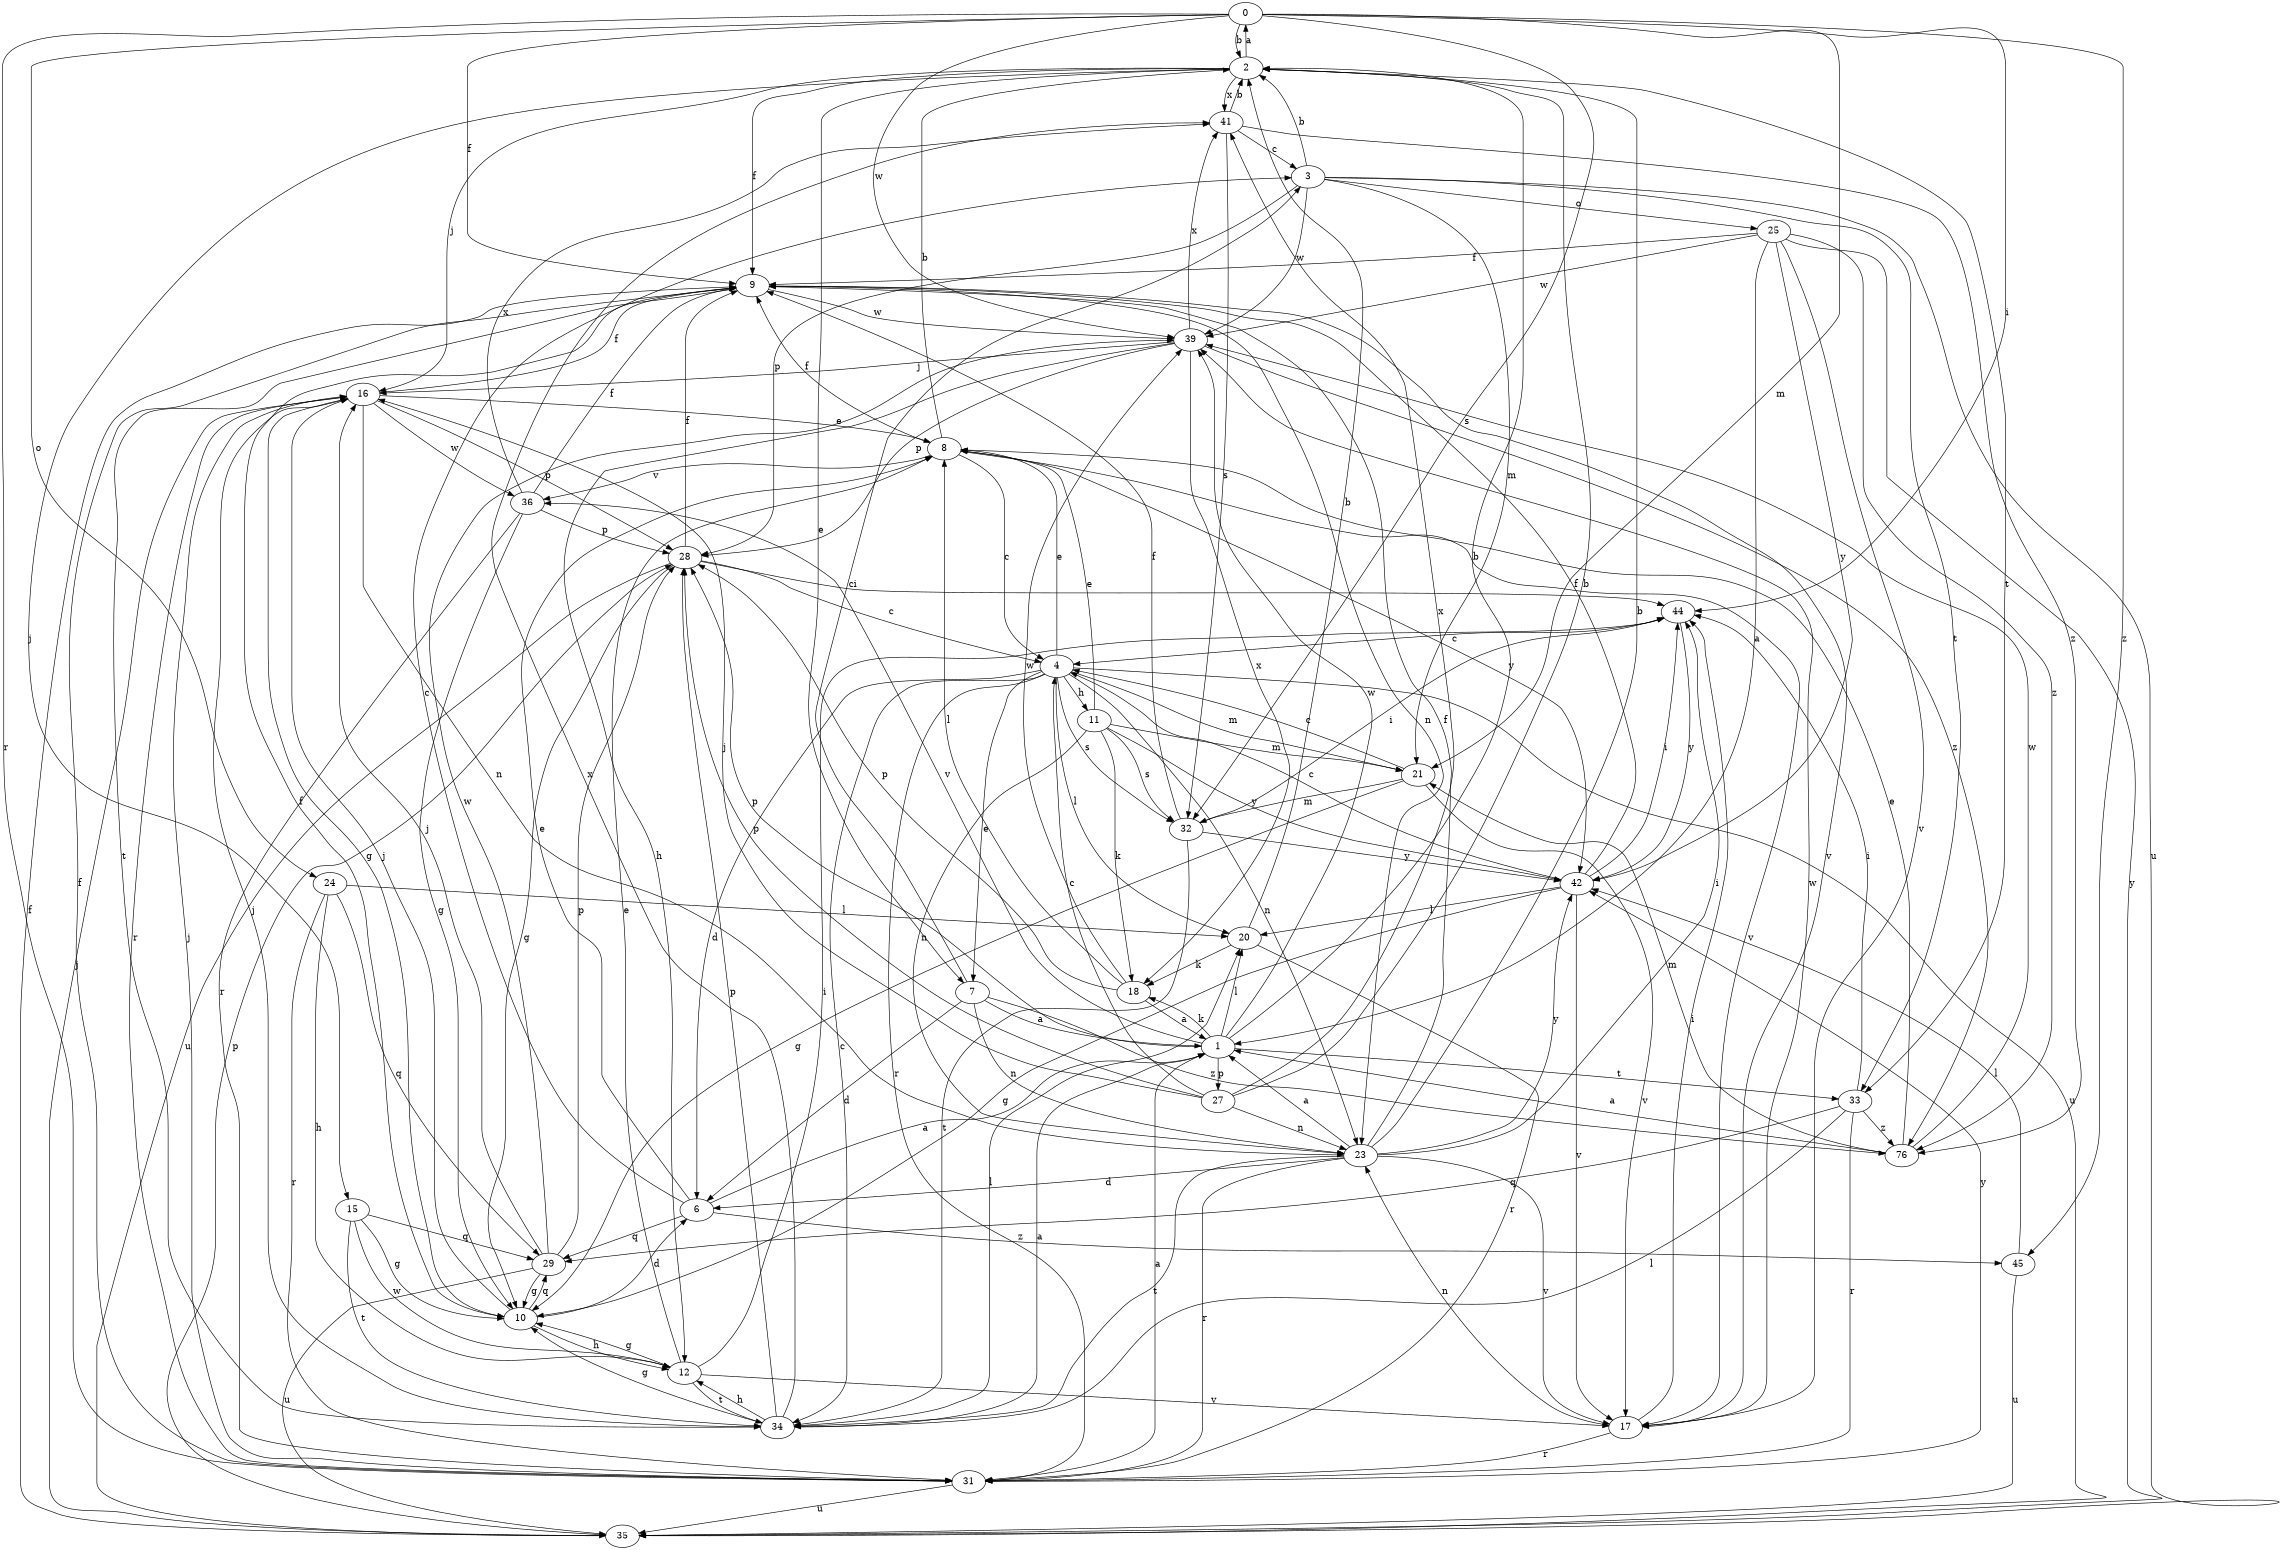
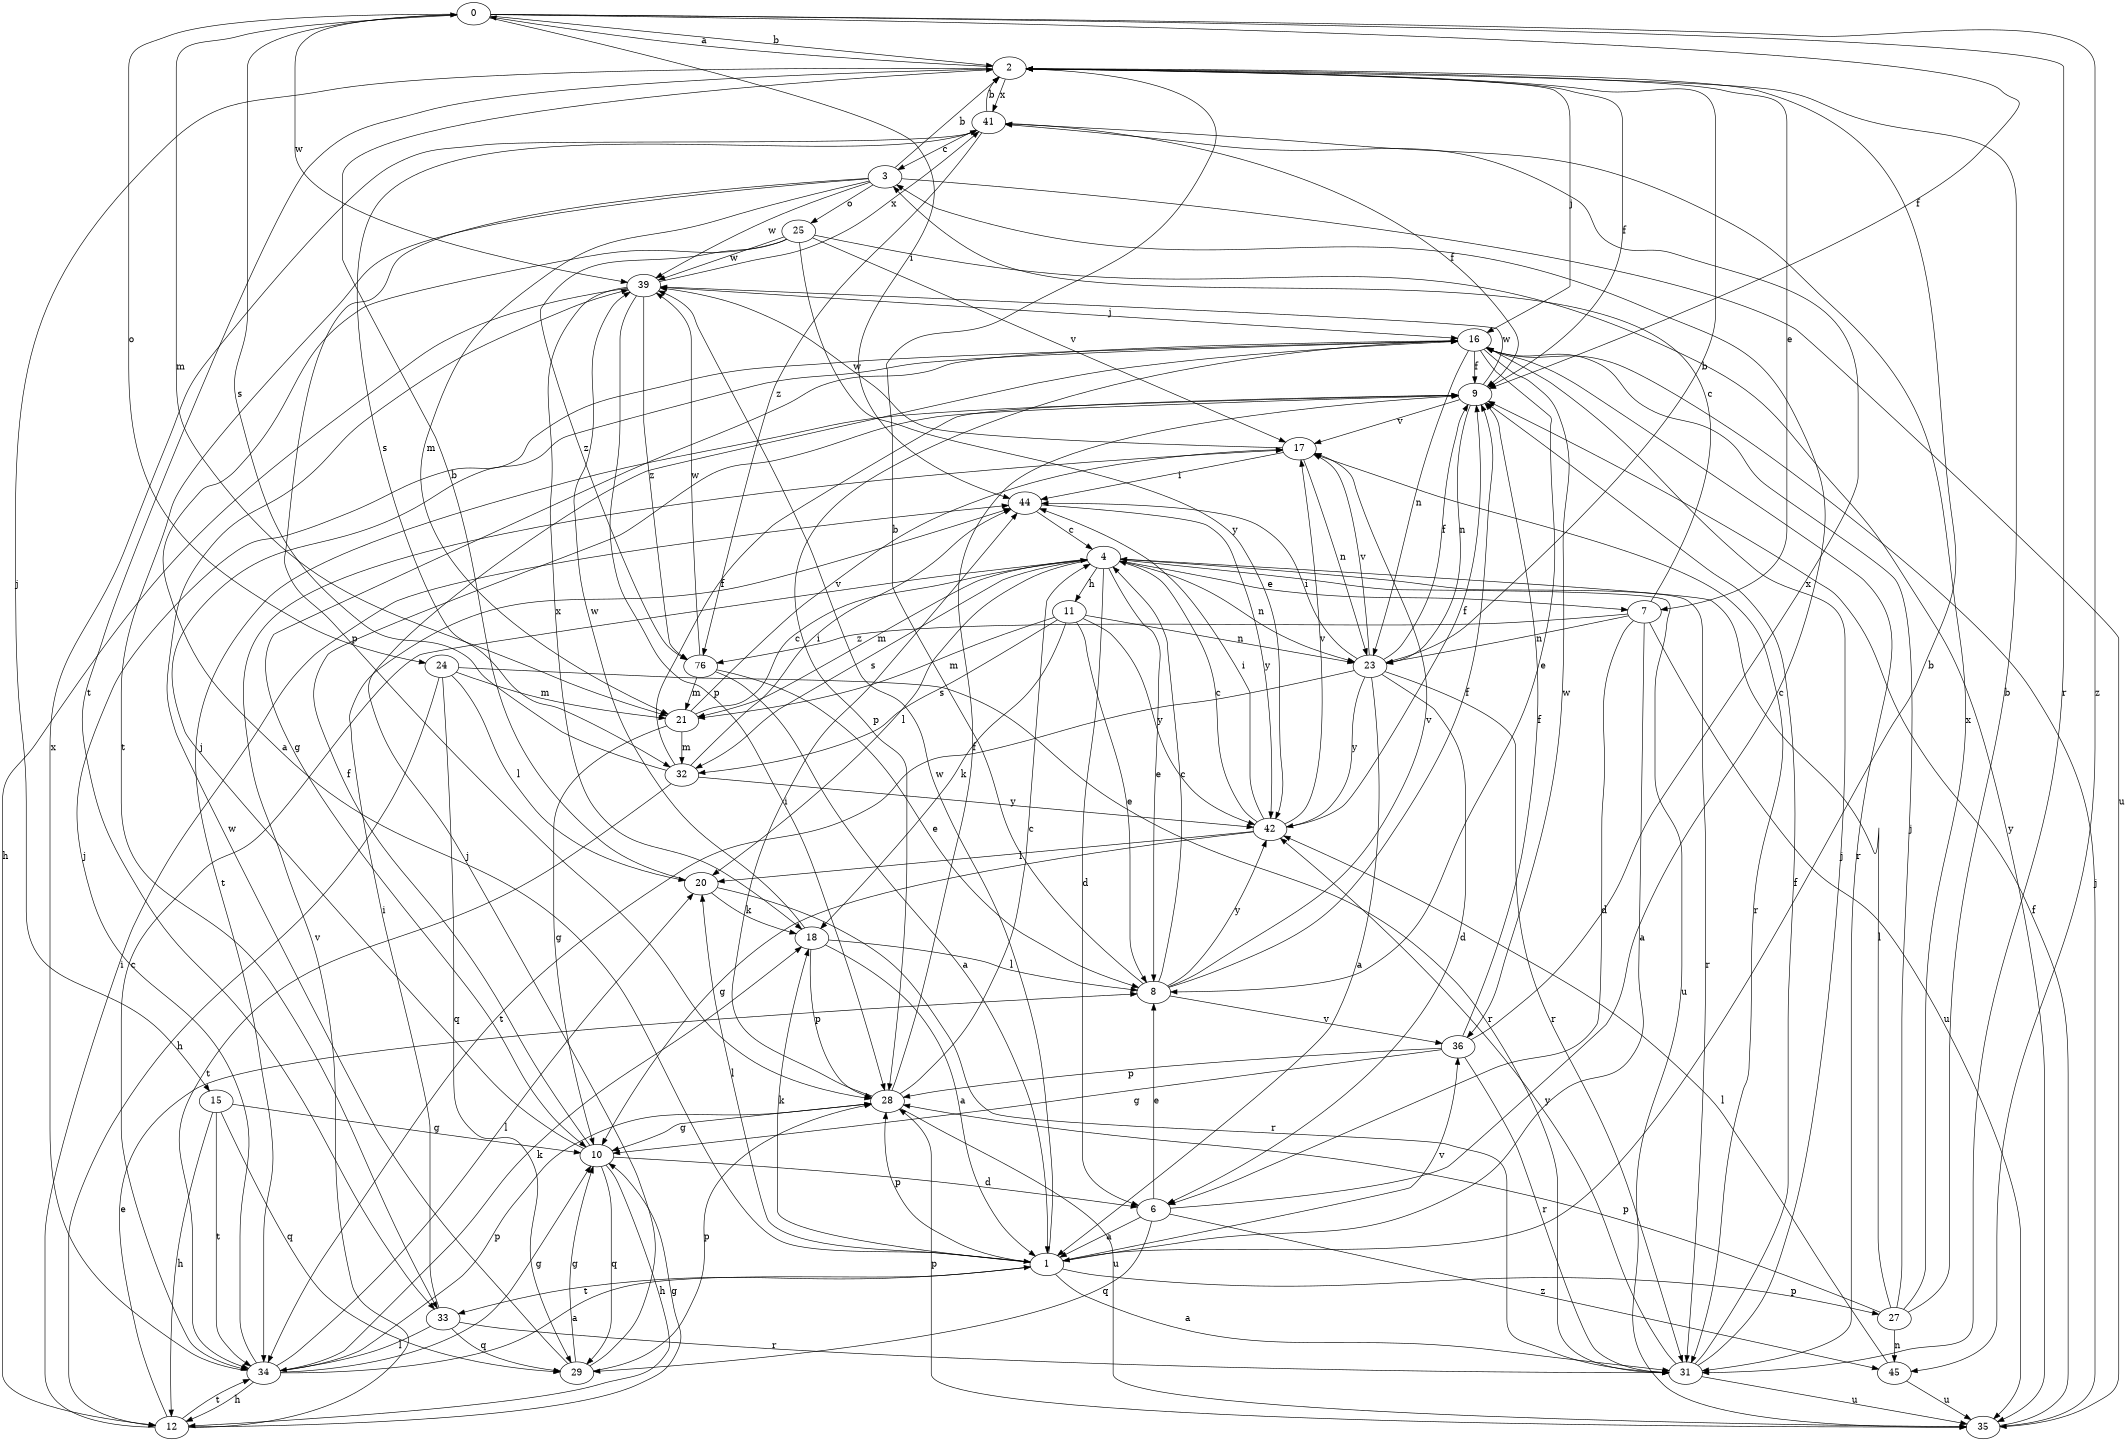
(1267, 266) -> (1313, 183)
(1541, 307) -> (243, 427)
none -> (556, 702)
(1072, 884) -> (1880, 938)
(1876, 1126) -> none
(1286, 1127) -> (1894, 1343)
none -> (516, 1166)
(397, 1292) -> (181, 1264)
(288, 1435) -> (1922, 984)
